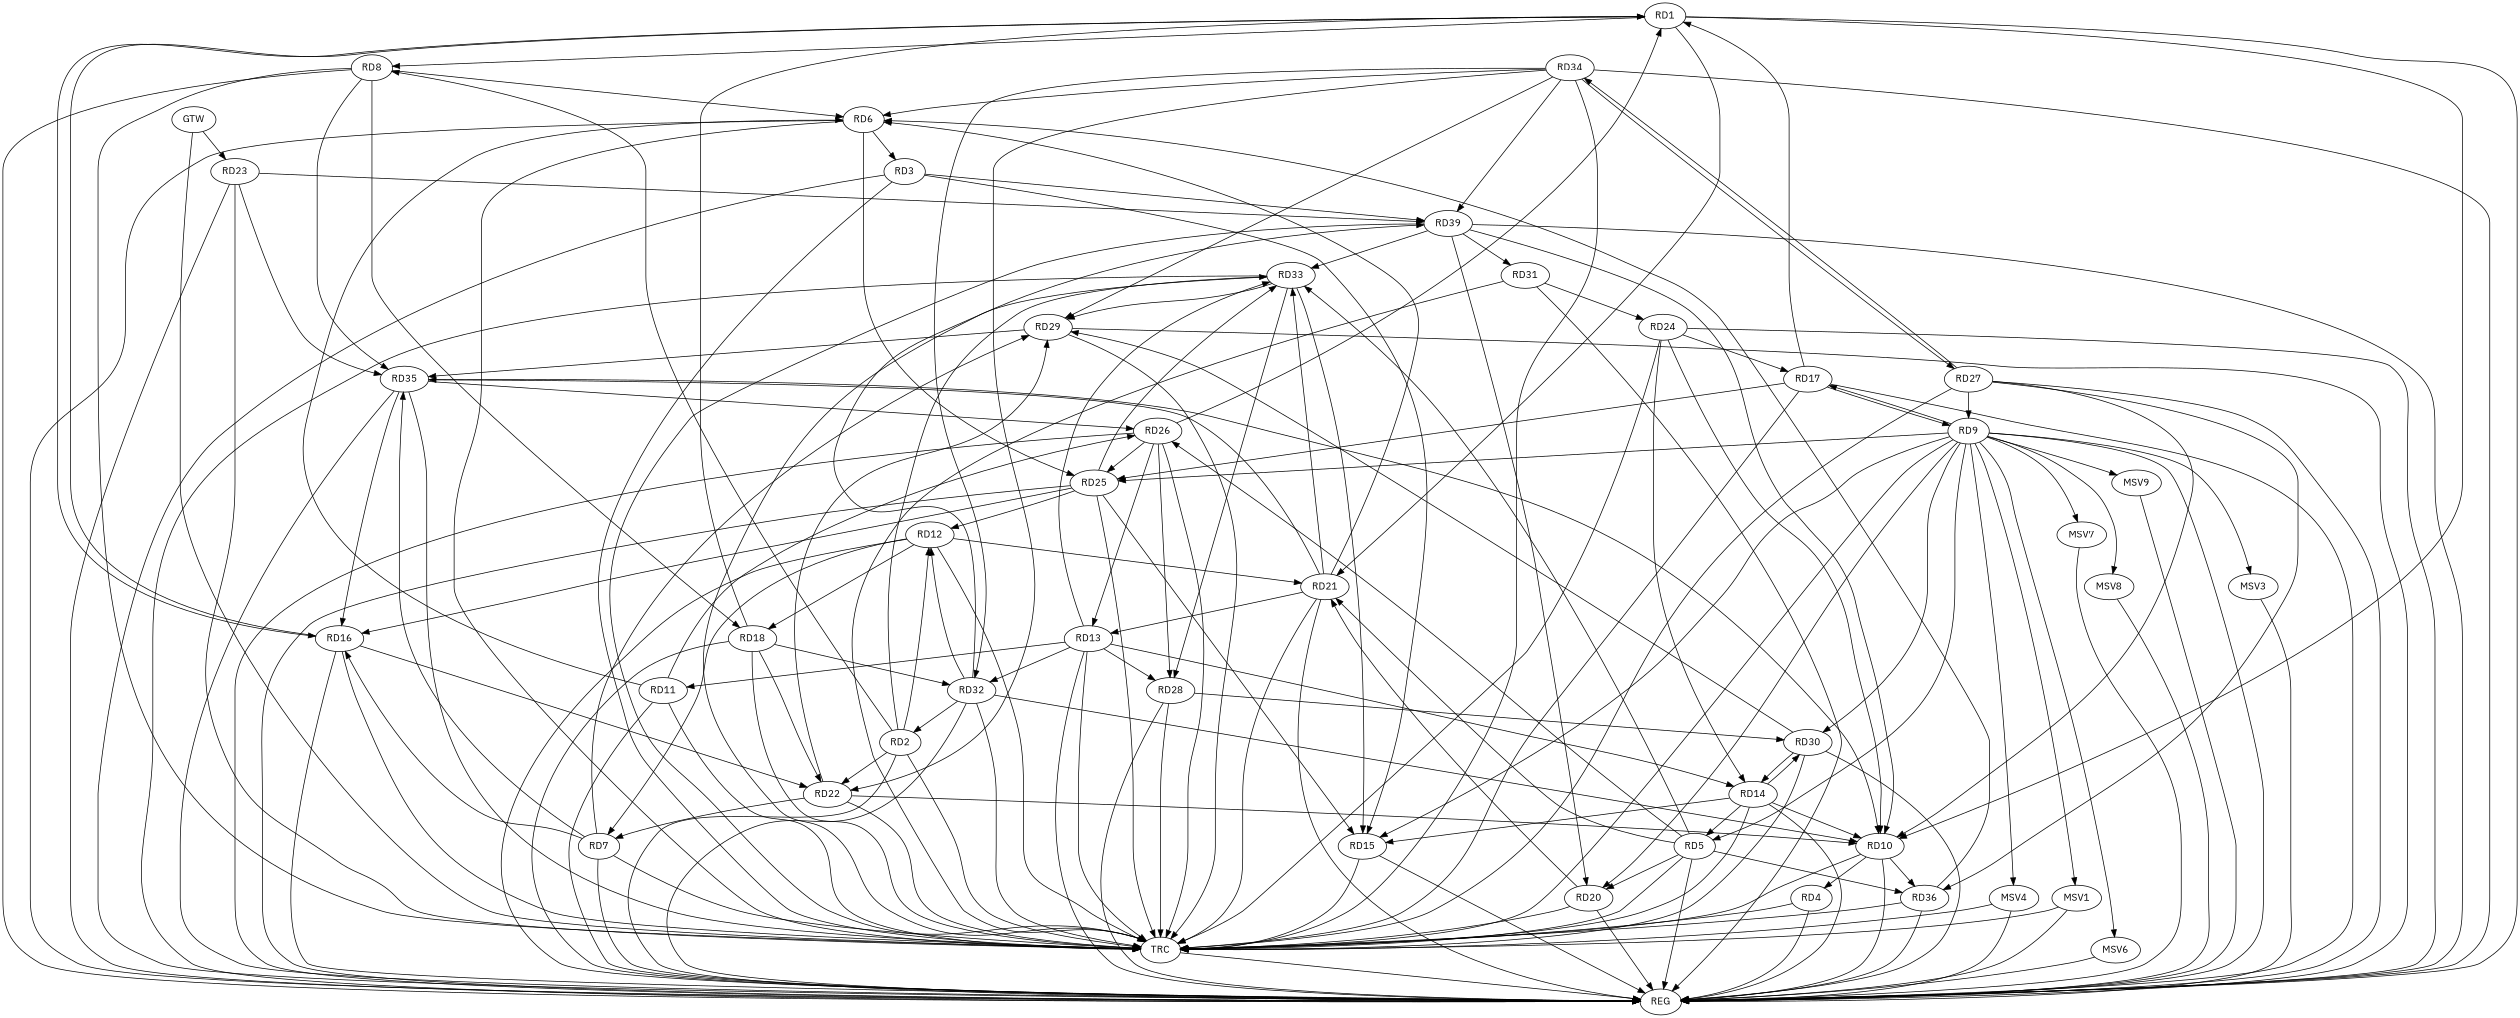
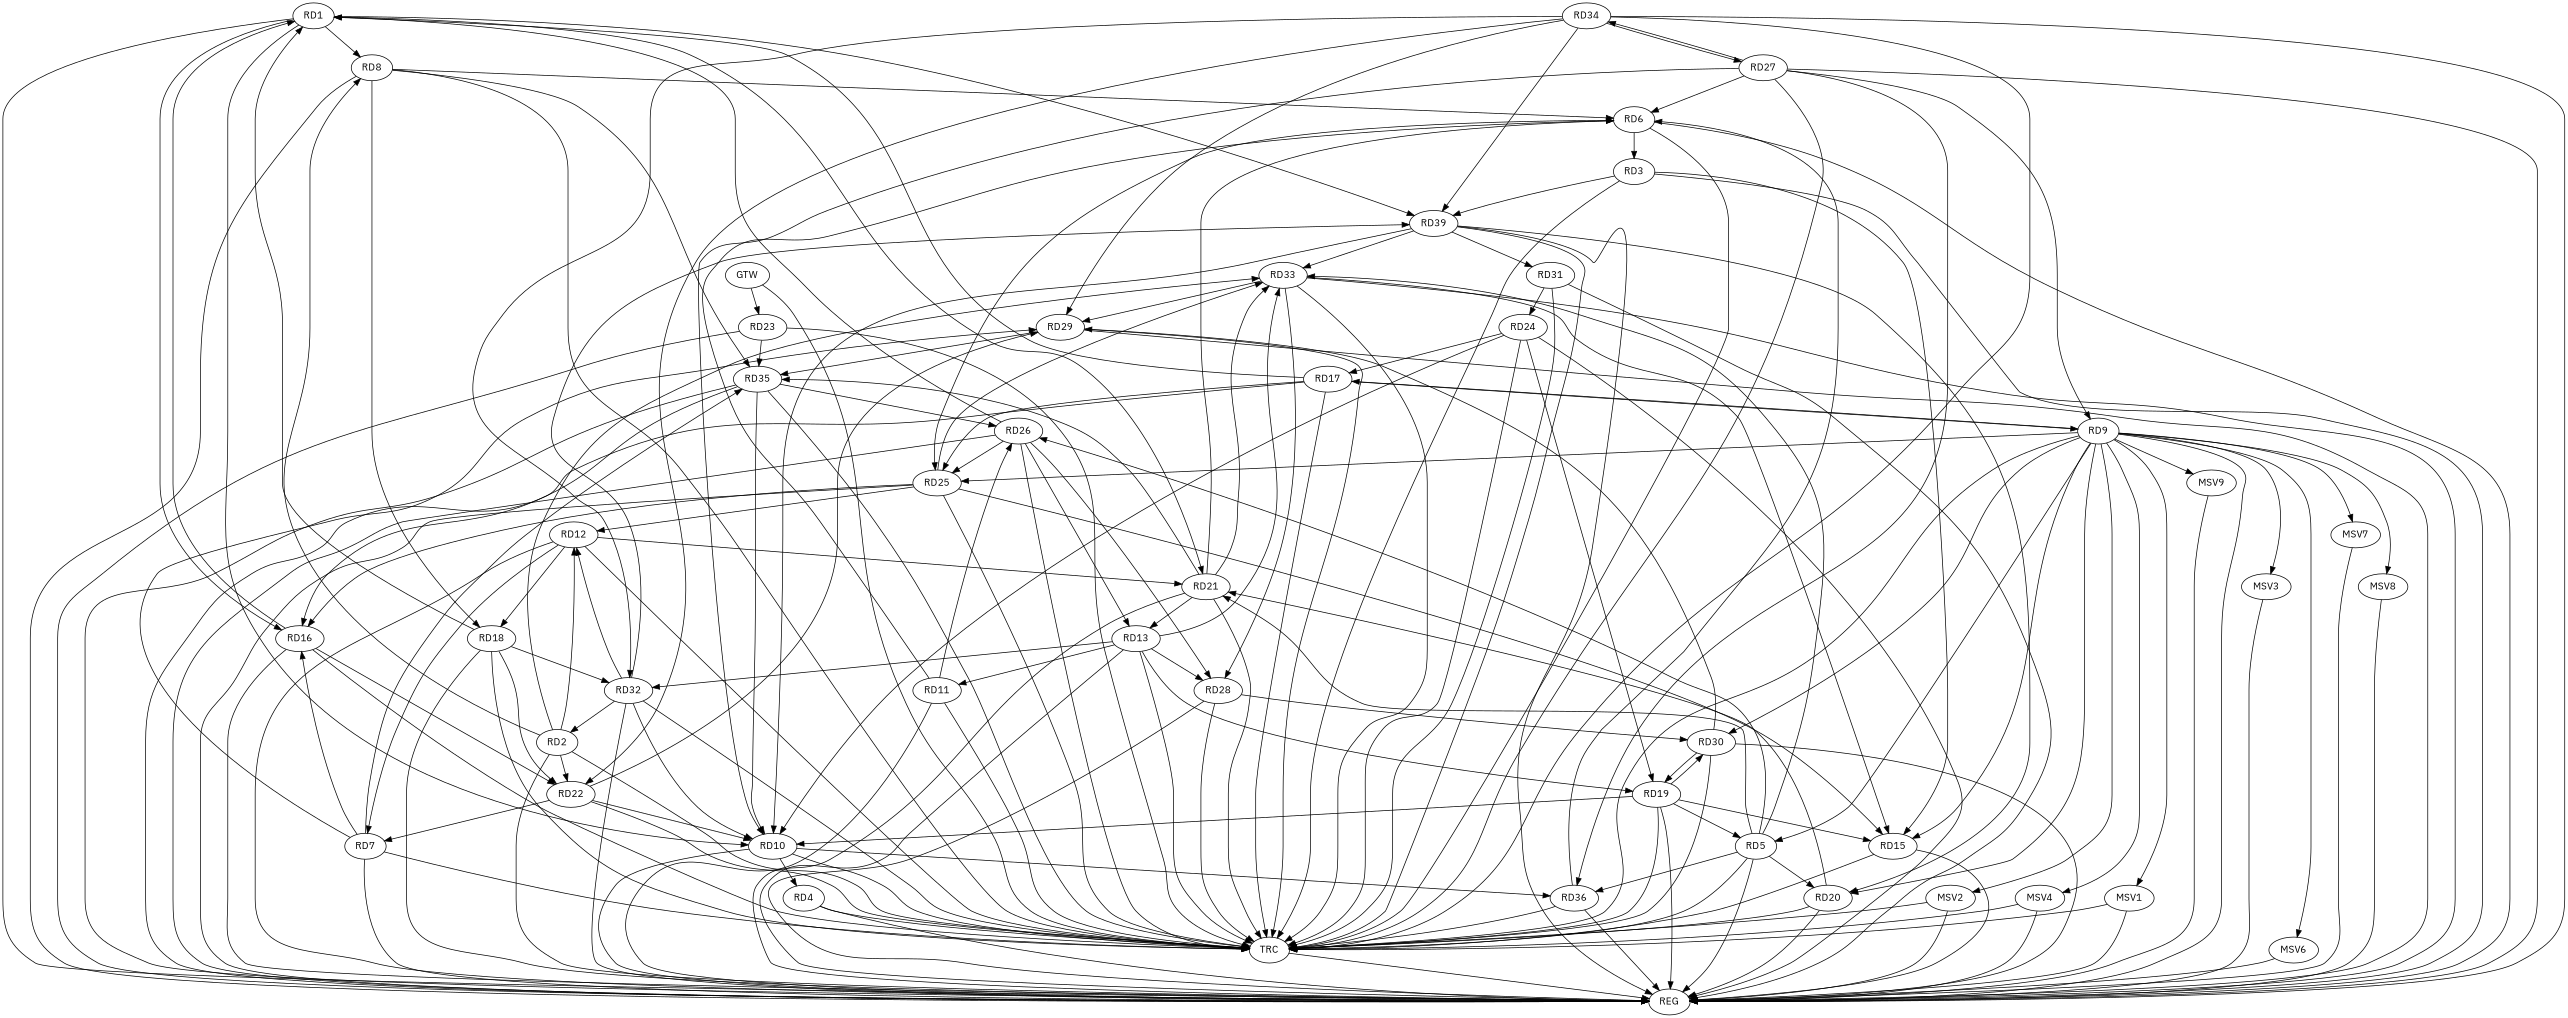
(1218, 84) -> (1701, 93)
(838, 197) -> (880, 62)
(1753, 794) -> (1656, 794)
none -> (1951, 898)
